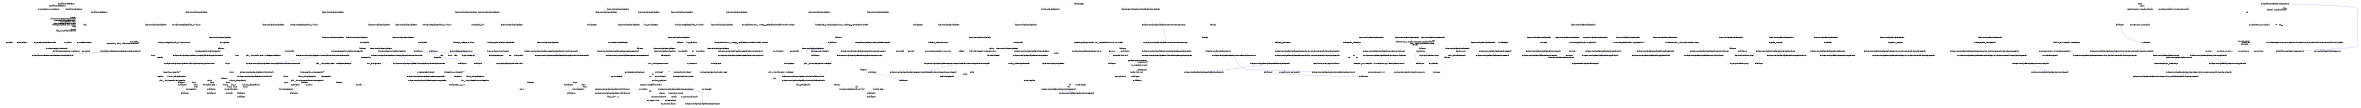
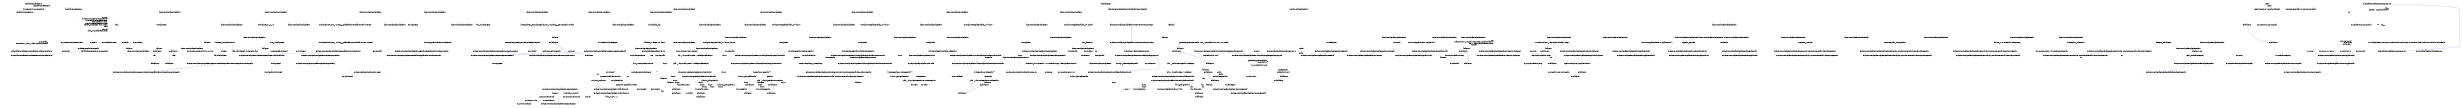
none -> (461, 10)
